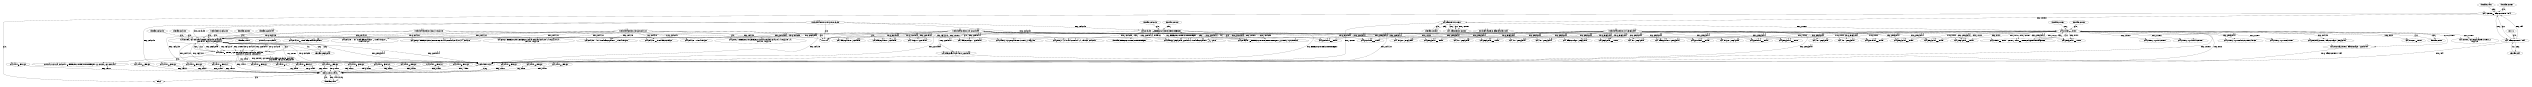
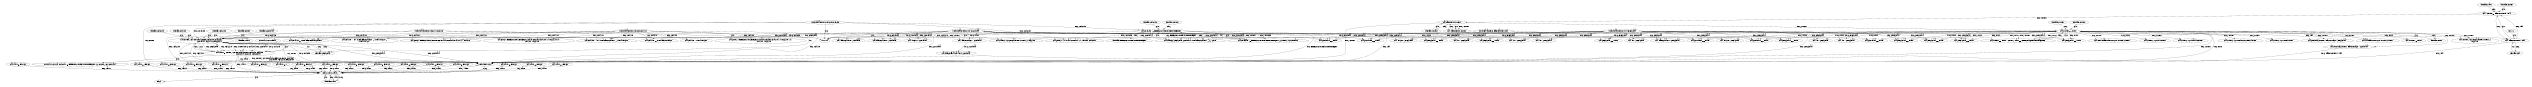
(1139, 15) -> none
(219, 31) -> (219, 31)
(738, 32) -> (651, 50)
none -> (2035, 33)
(672, 35) -> (672, 35)
(942, 35) -> (942, 35)
(975, 35) -> (975, 35)
(1158, 35) -> (1158, 35)
(2126, 35) -> (2126, 35)
(2229, 35) -> (2229, 35)
(2323, 35) -> (2323, 35)
(2450, 35) -> (2450, 35)
(939, 38) -> (963, 47)
(149, 41) -> (149, 41)
(1575, 41) -> none
none -> (2112, 41)
none -> (2378, 41)
(1386, 47) -> (1386, 47)
